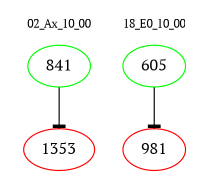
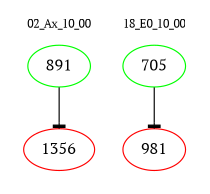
(59, 66) -> (59, 66)
(154, 66) -> (154, 66)
(59, 150) -> (59, 150)
